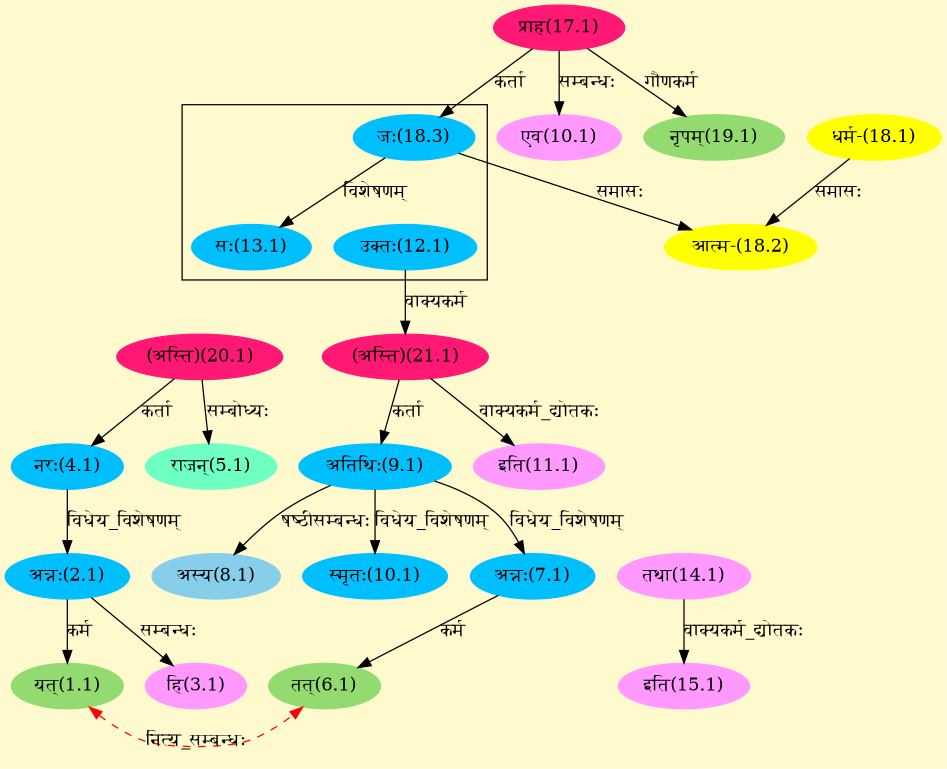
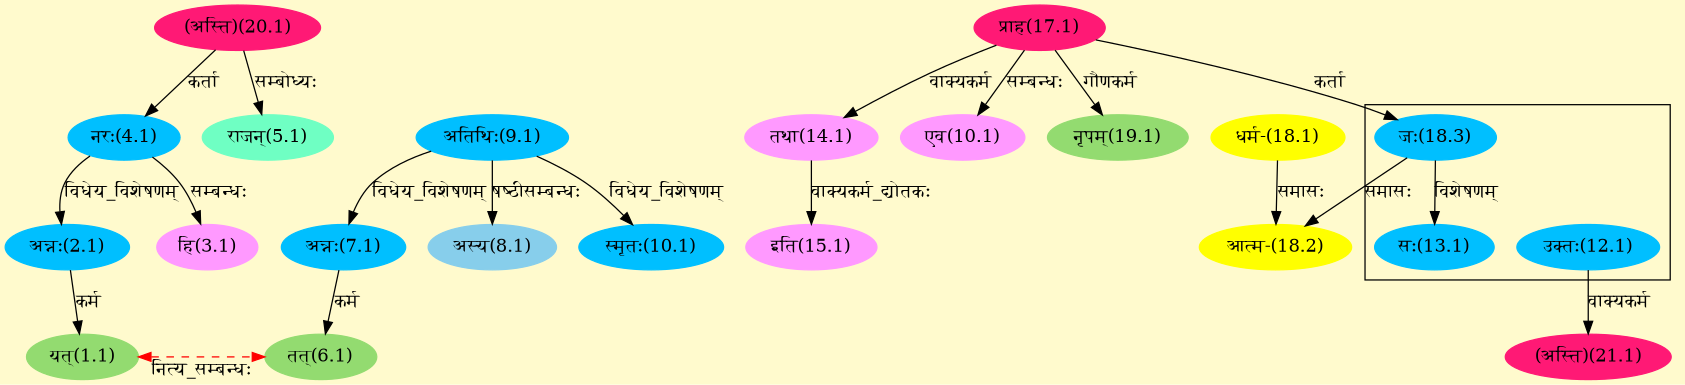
none -> (925, 76)
(392, 406) -> none
(539, 467) -> none
(127, 628) -> (178, 181)
